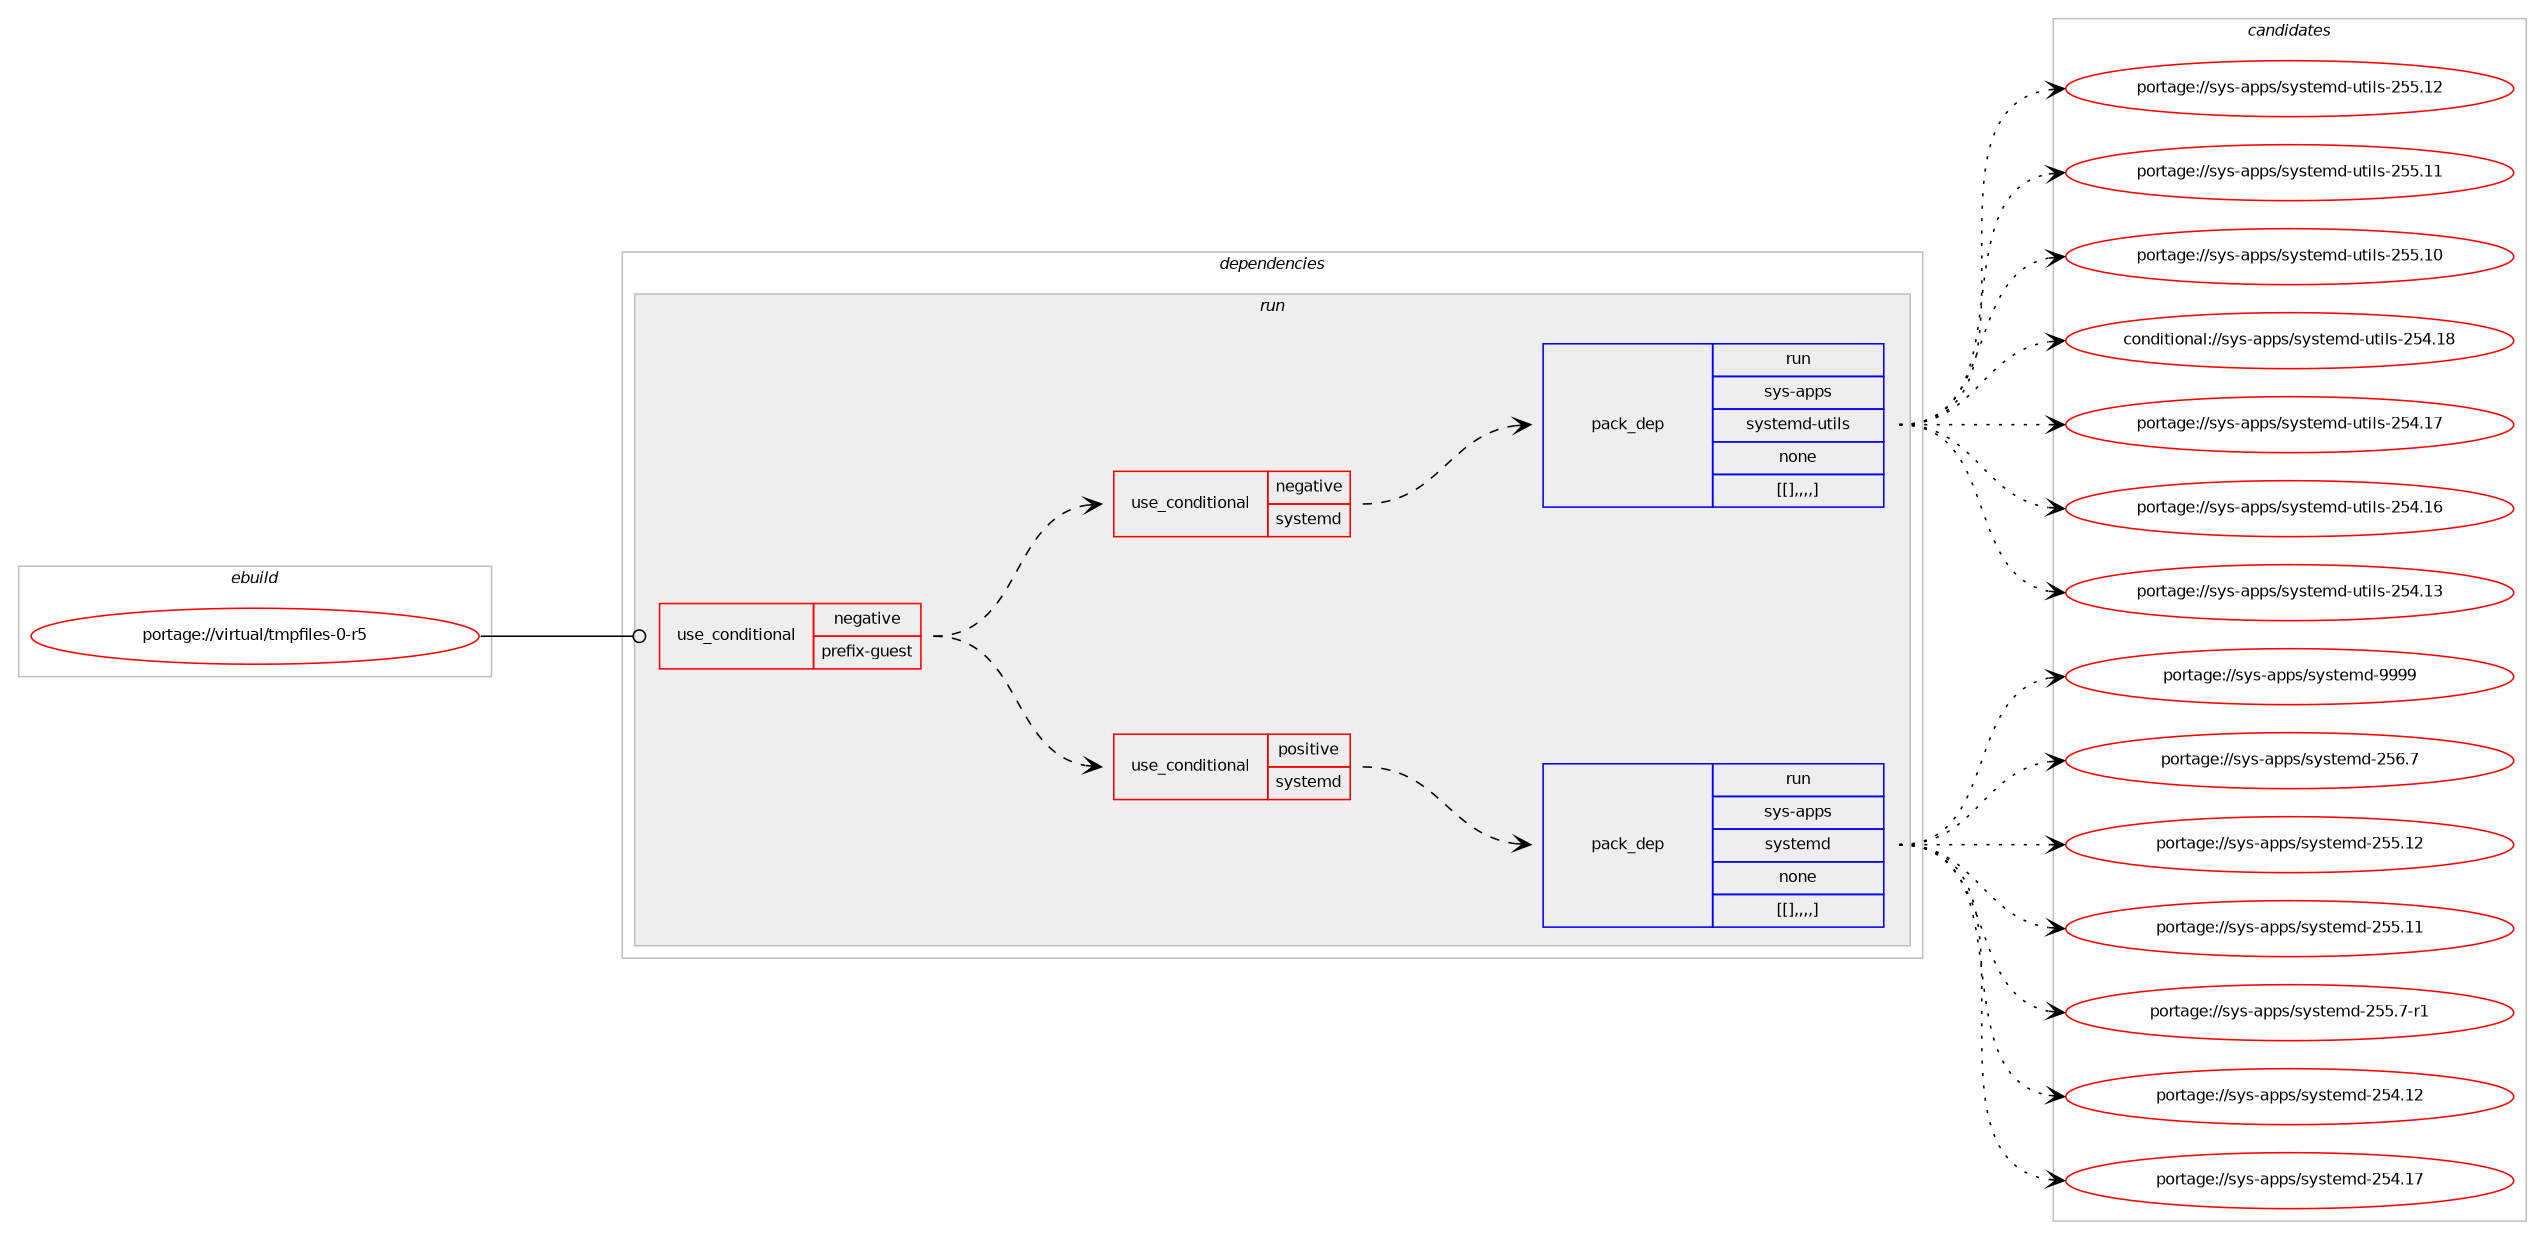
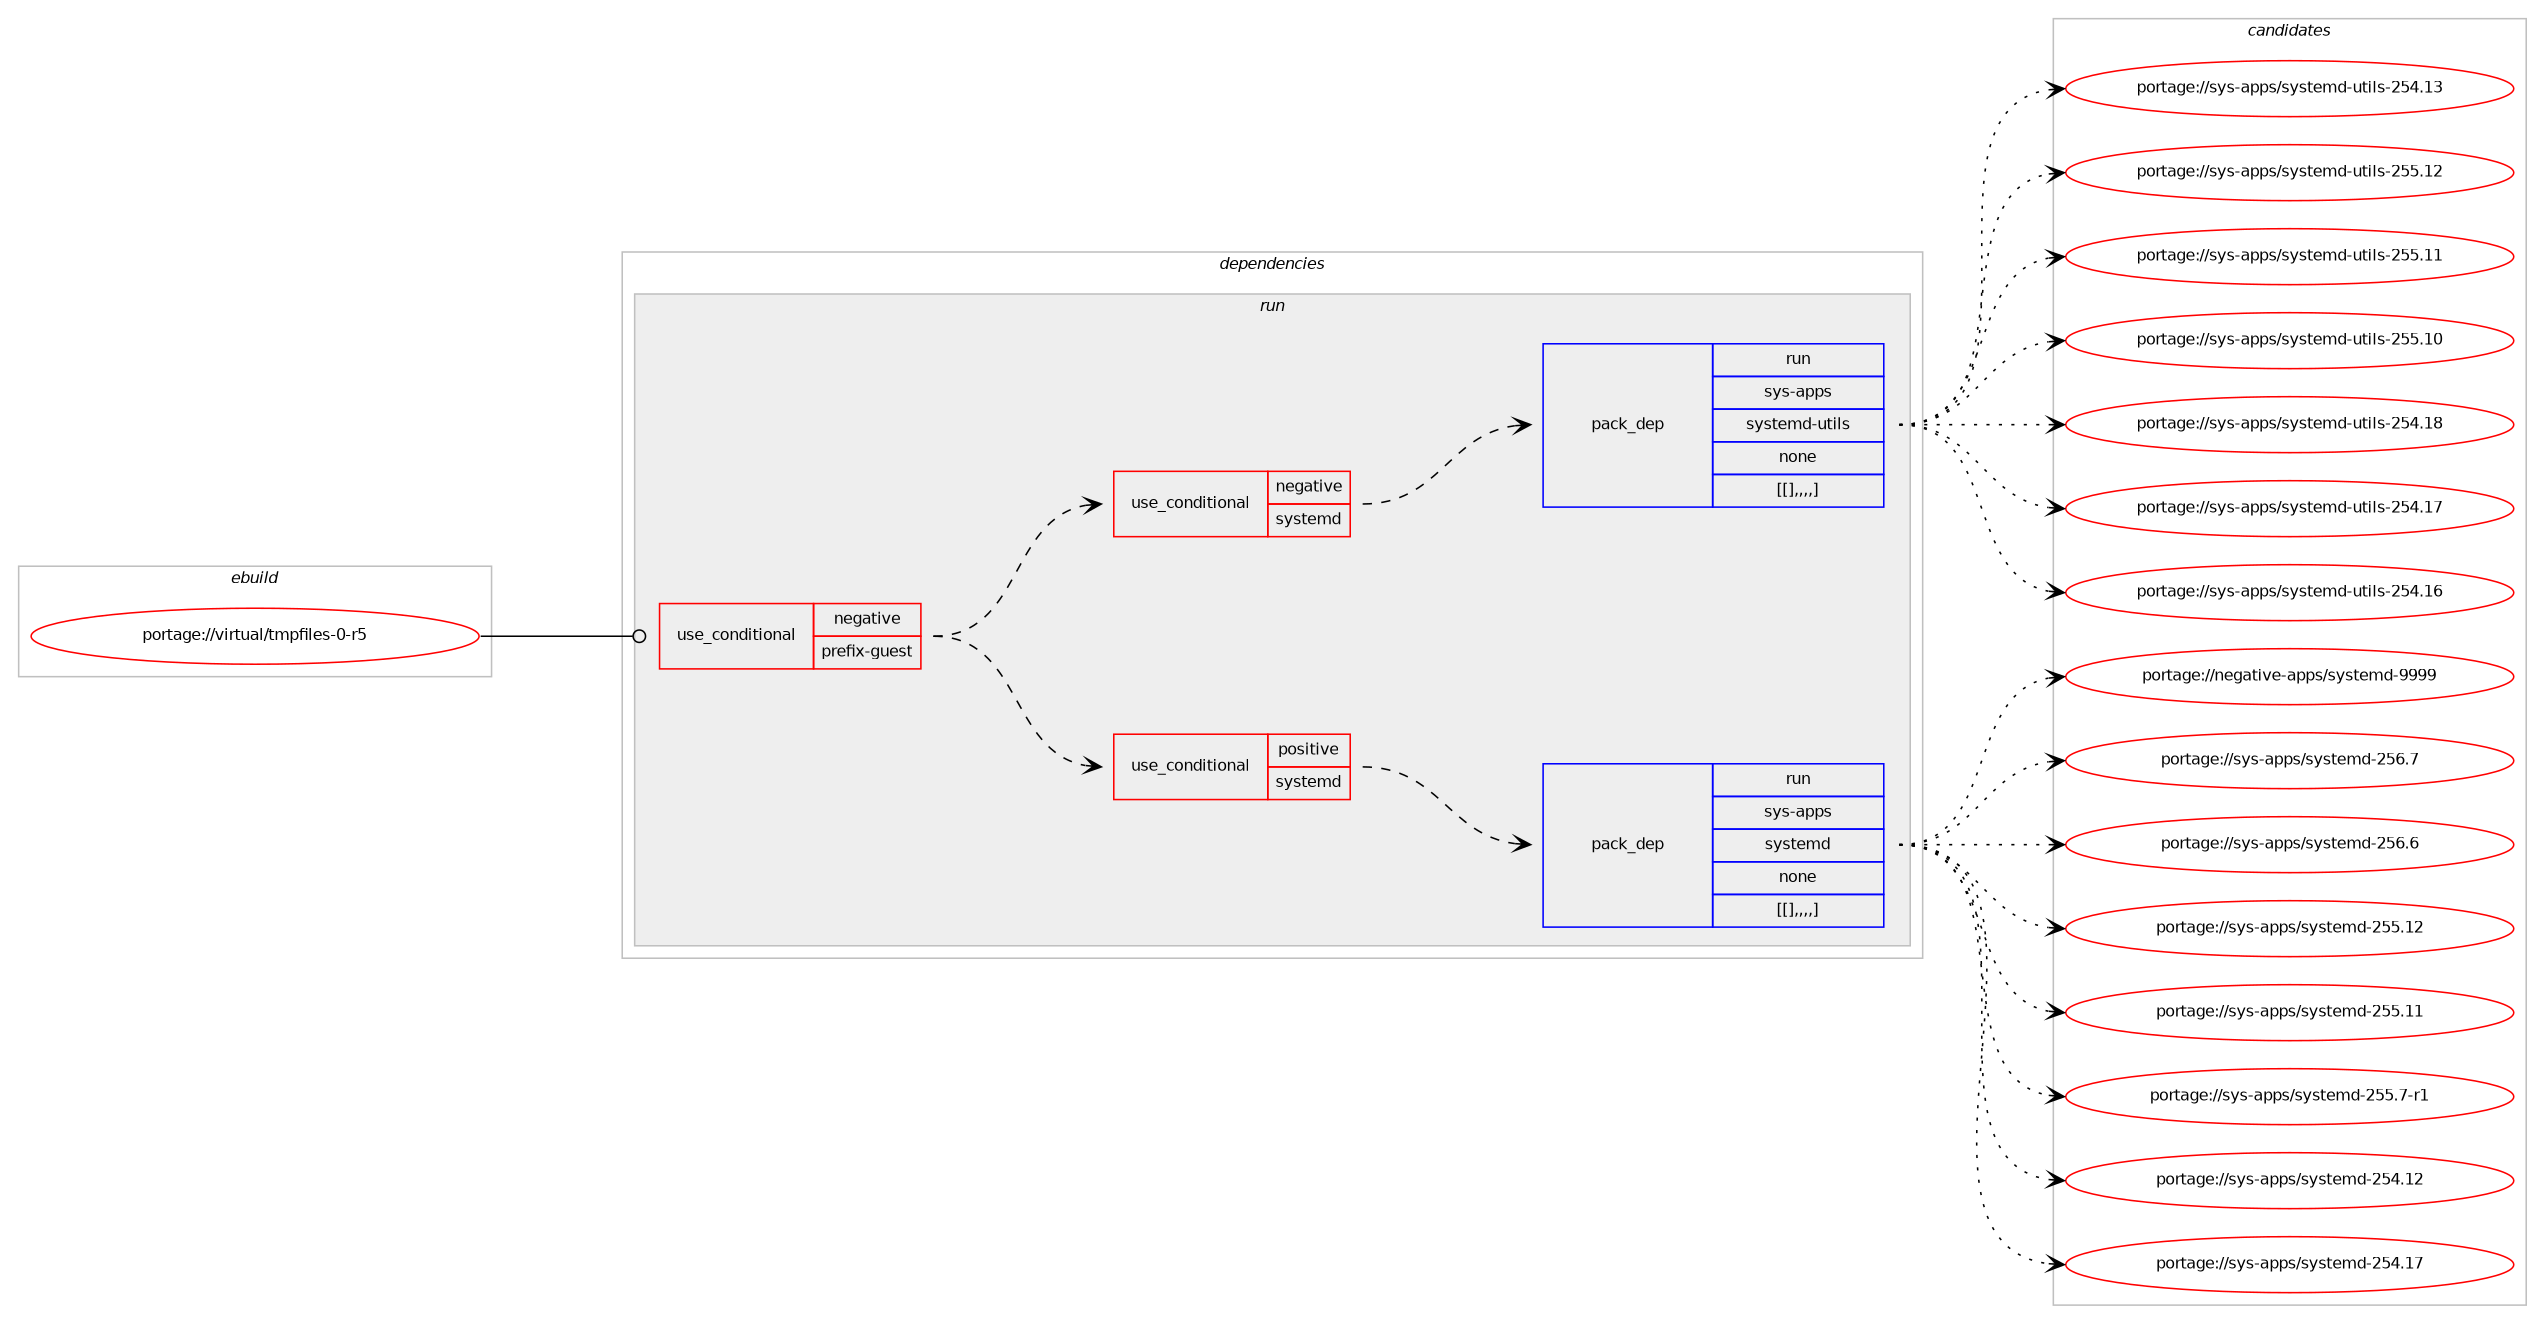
(2290, 341) -> (2290, 425)
(2290, 677) -> (2290, 677)
none -> (2290, 845)
